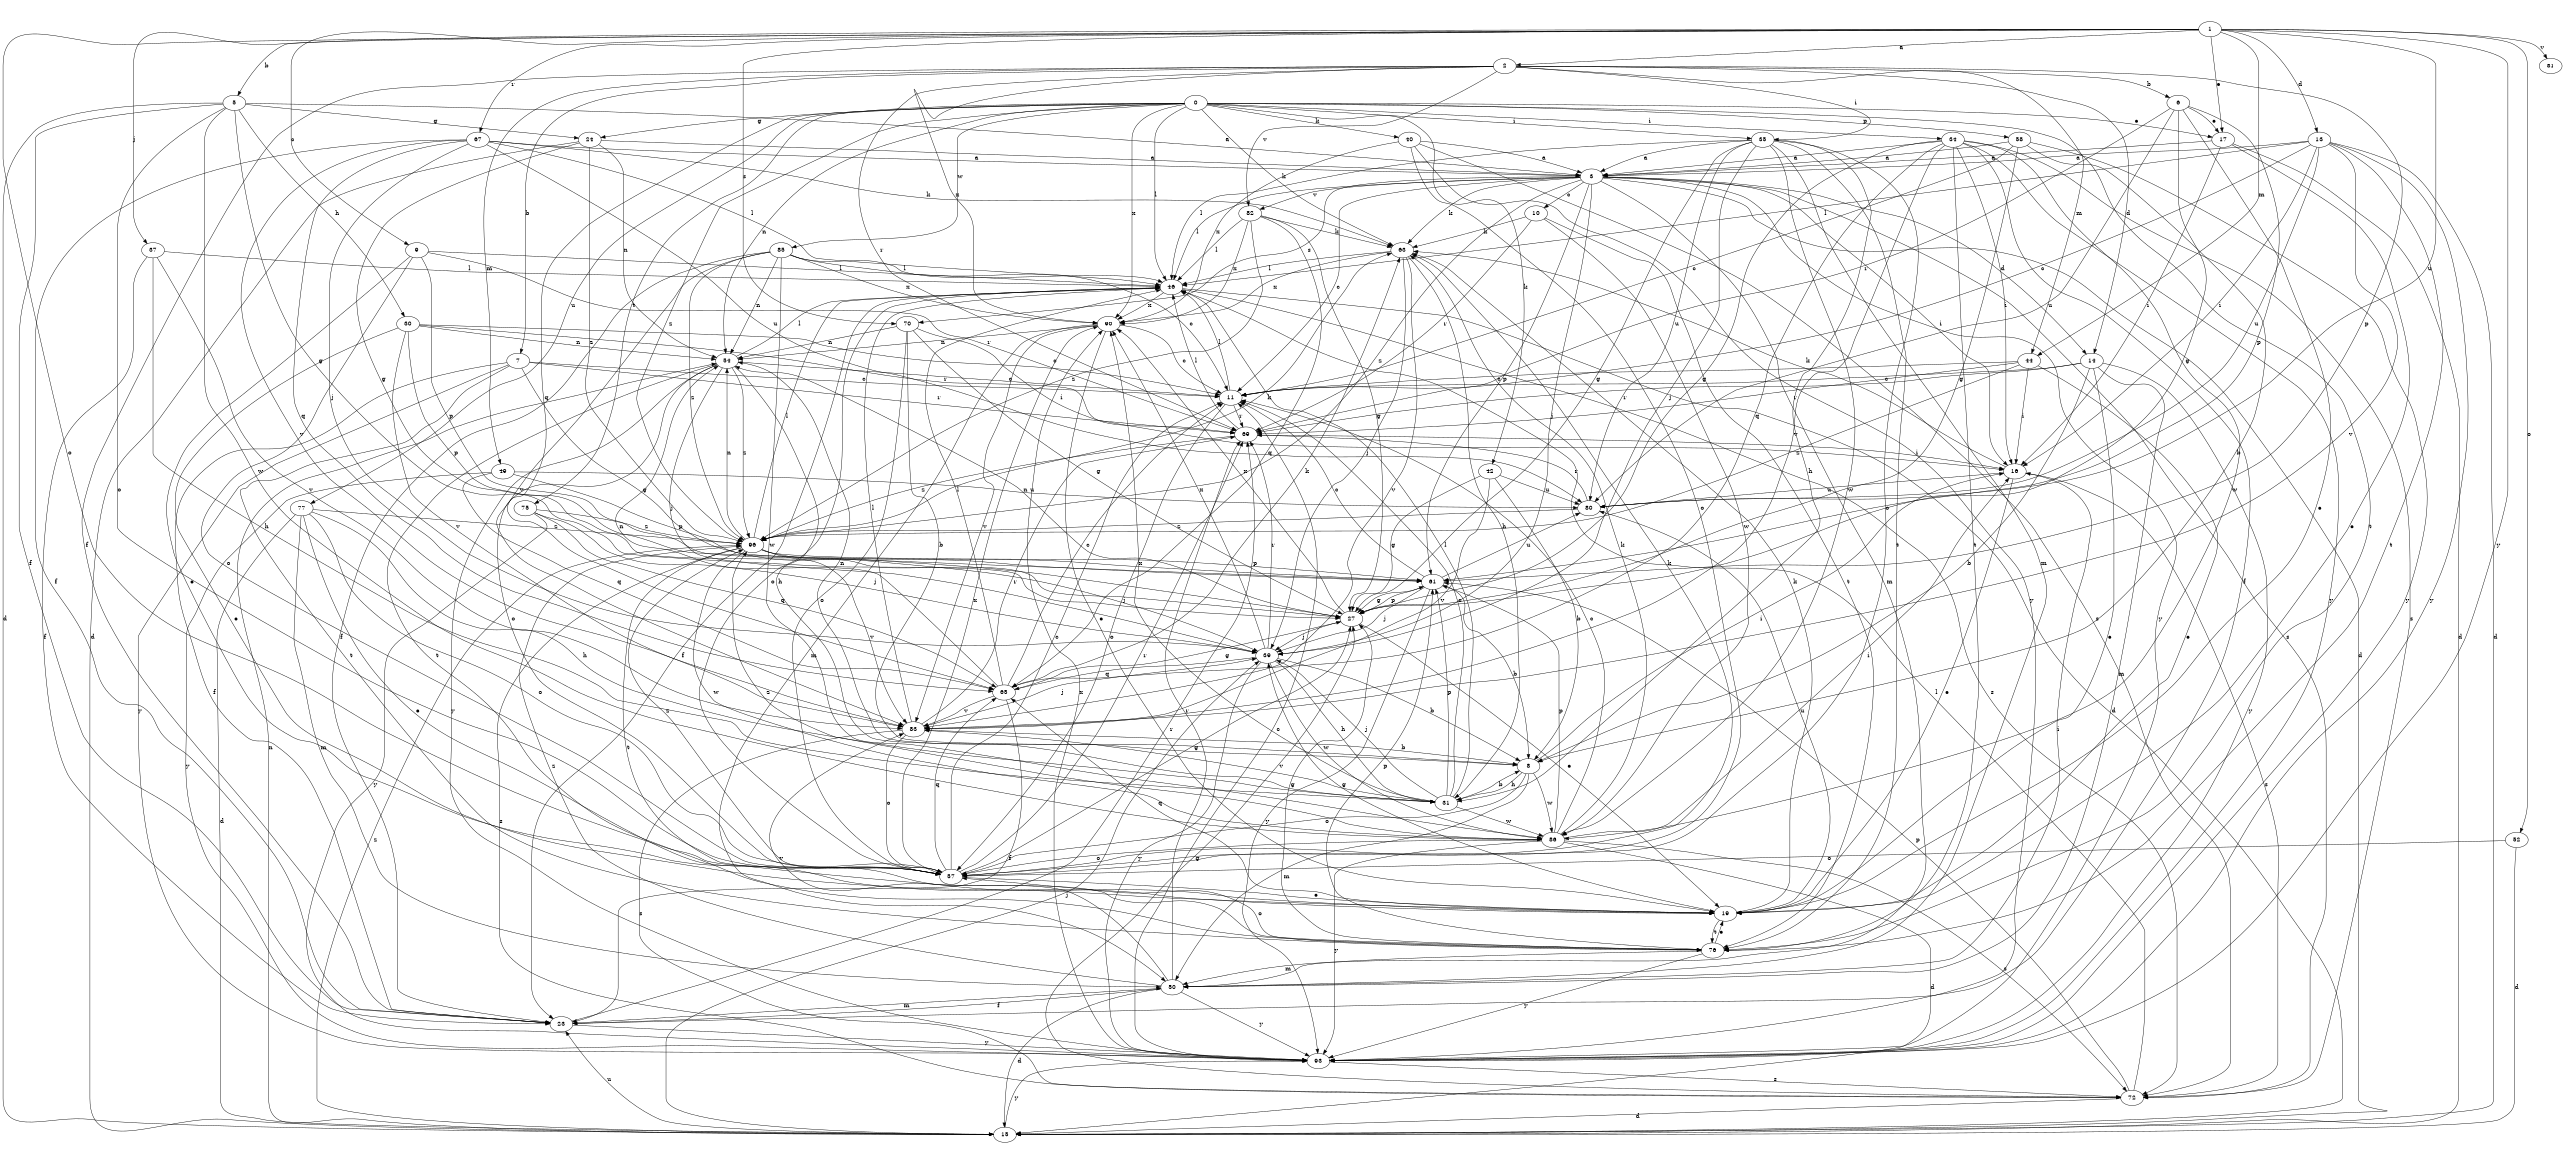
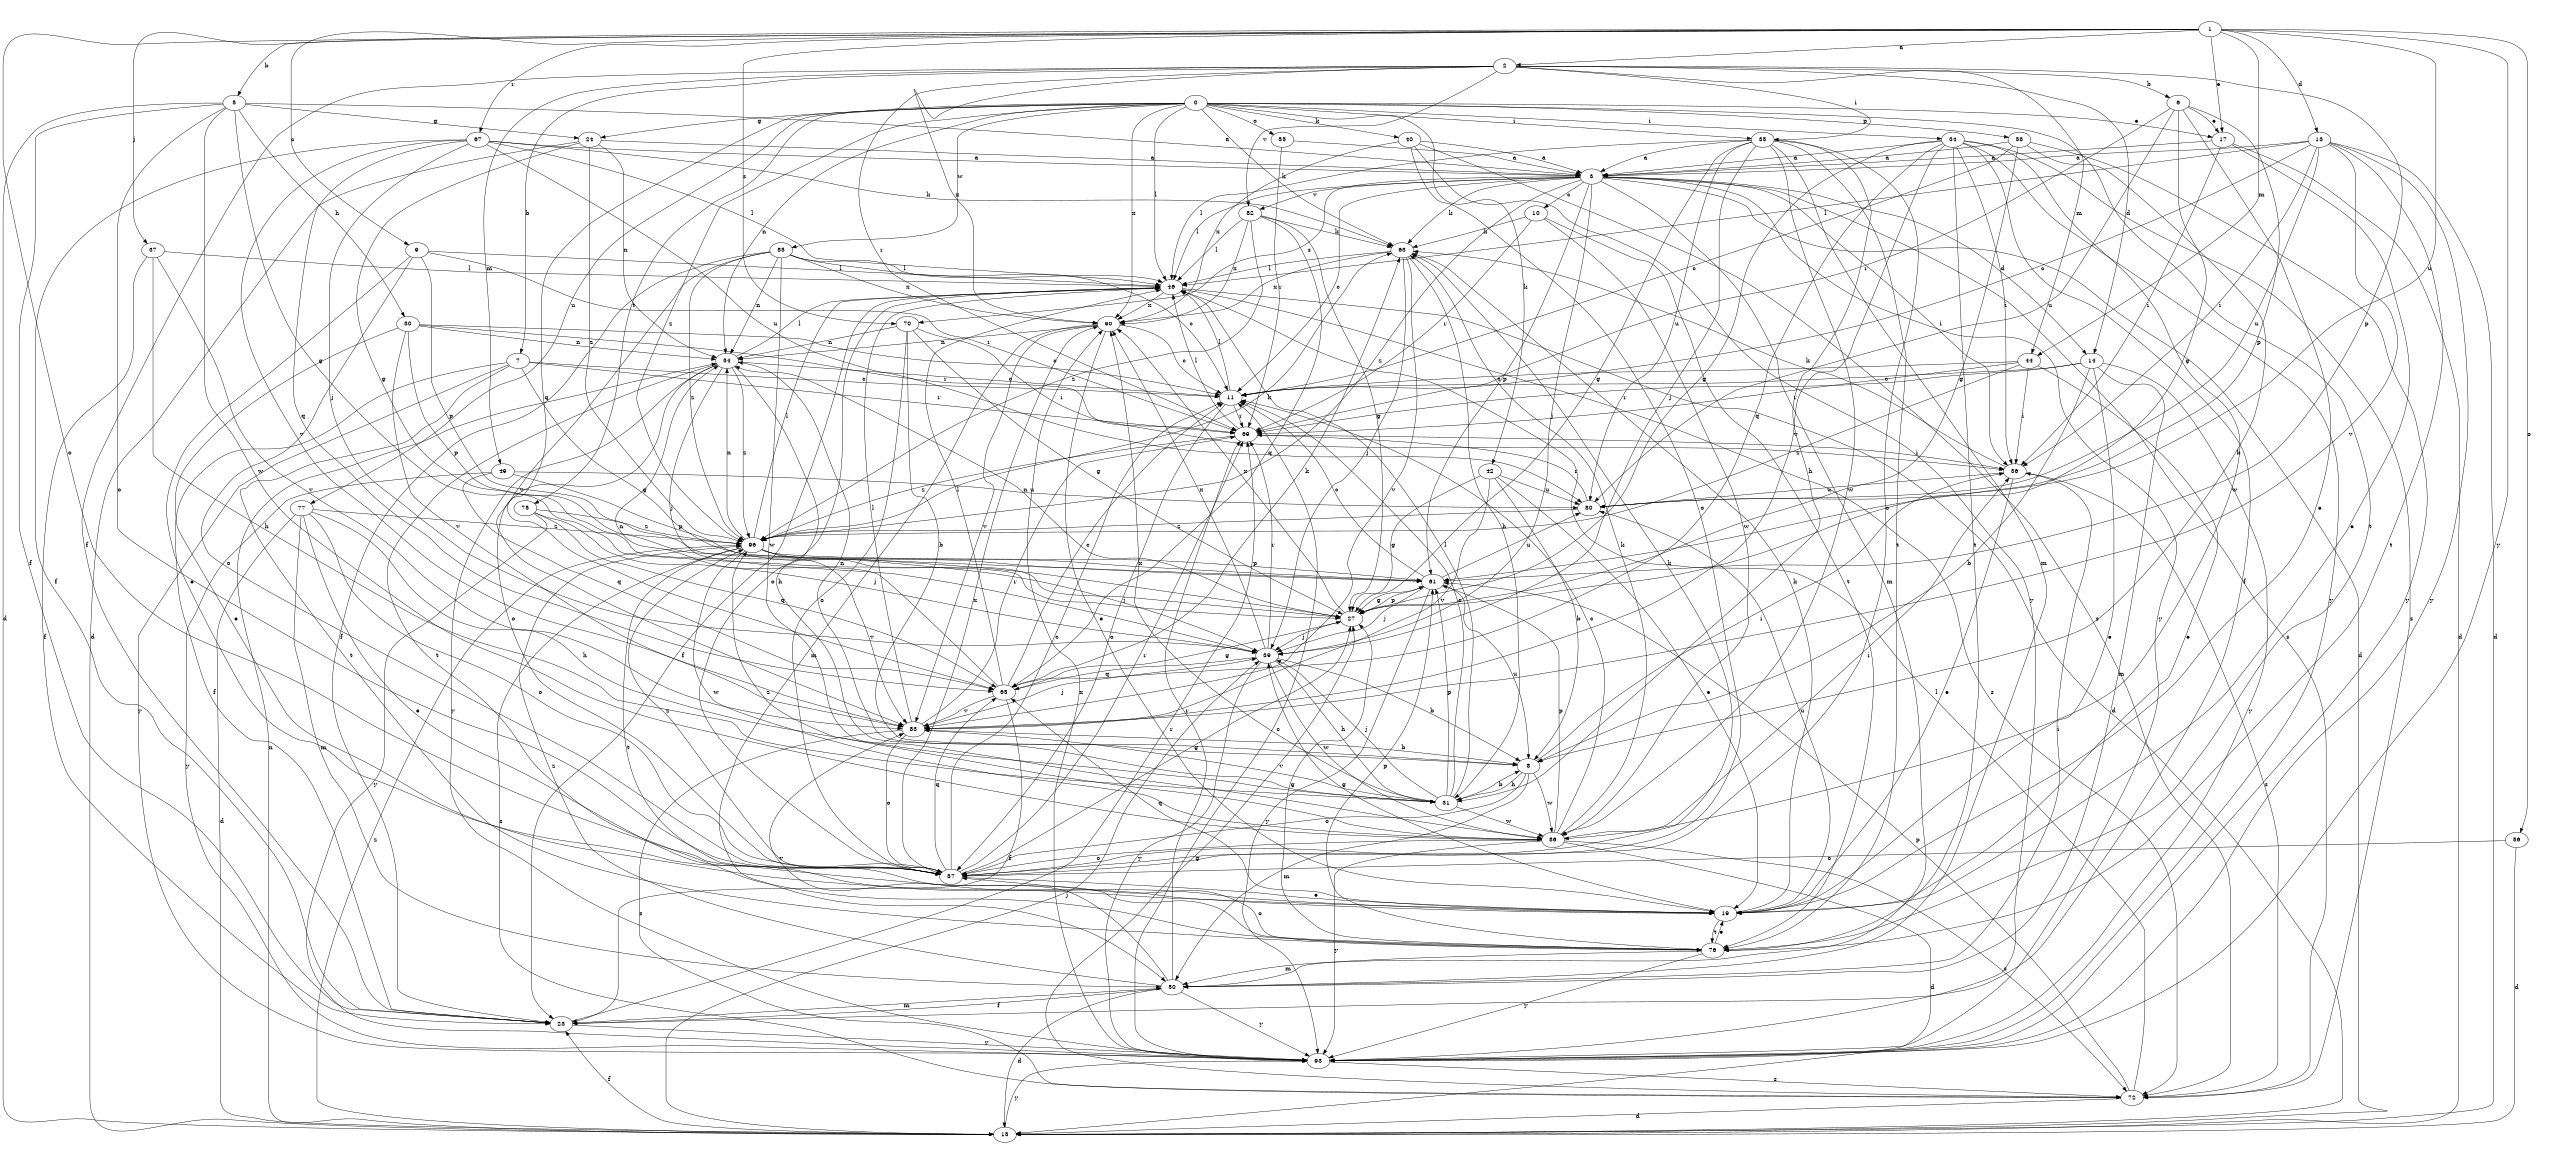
(2551, 66) -> none
none -> (1282, 140)
(2015, 471) -> (2015, 471)
(1515, 674) -> (1515, 674)
(1536, 748) -> (1685, 665)
(2517, 840) -> (2517, 840)
(609, 1079) -> (609, 1079)
